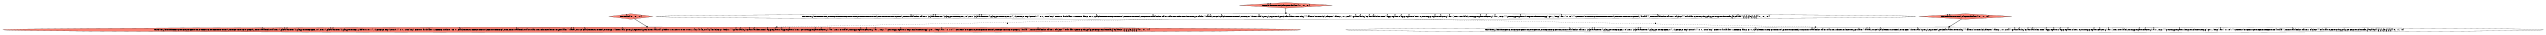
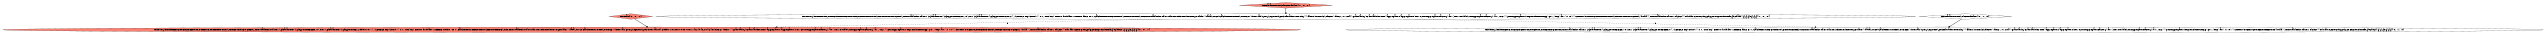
(1965, 16) -> (1965, 16)
